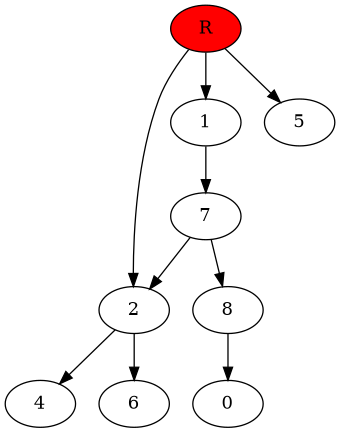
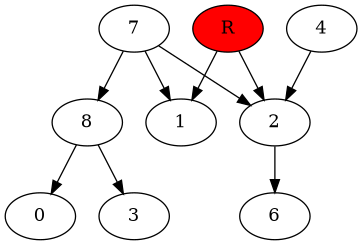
(300, 122) -> none
(206, 163) -> (155, 70)
none -> (134, 216)
(92, 352) -> (301, 70)
